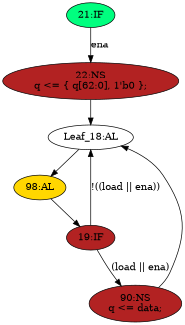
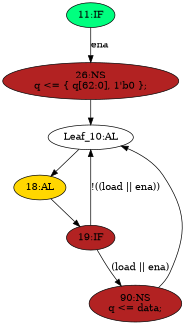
(91, 15) -> (91, 15)
(91, 81) -> (91, 81)
(91, 137) -> (91, 137)
(40, 188) -> (40, 188)
